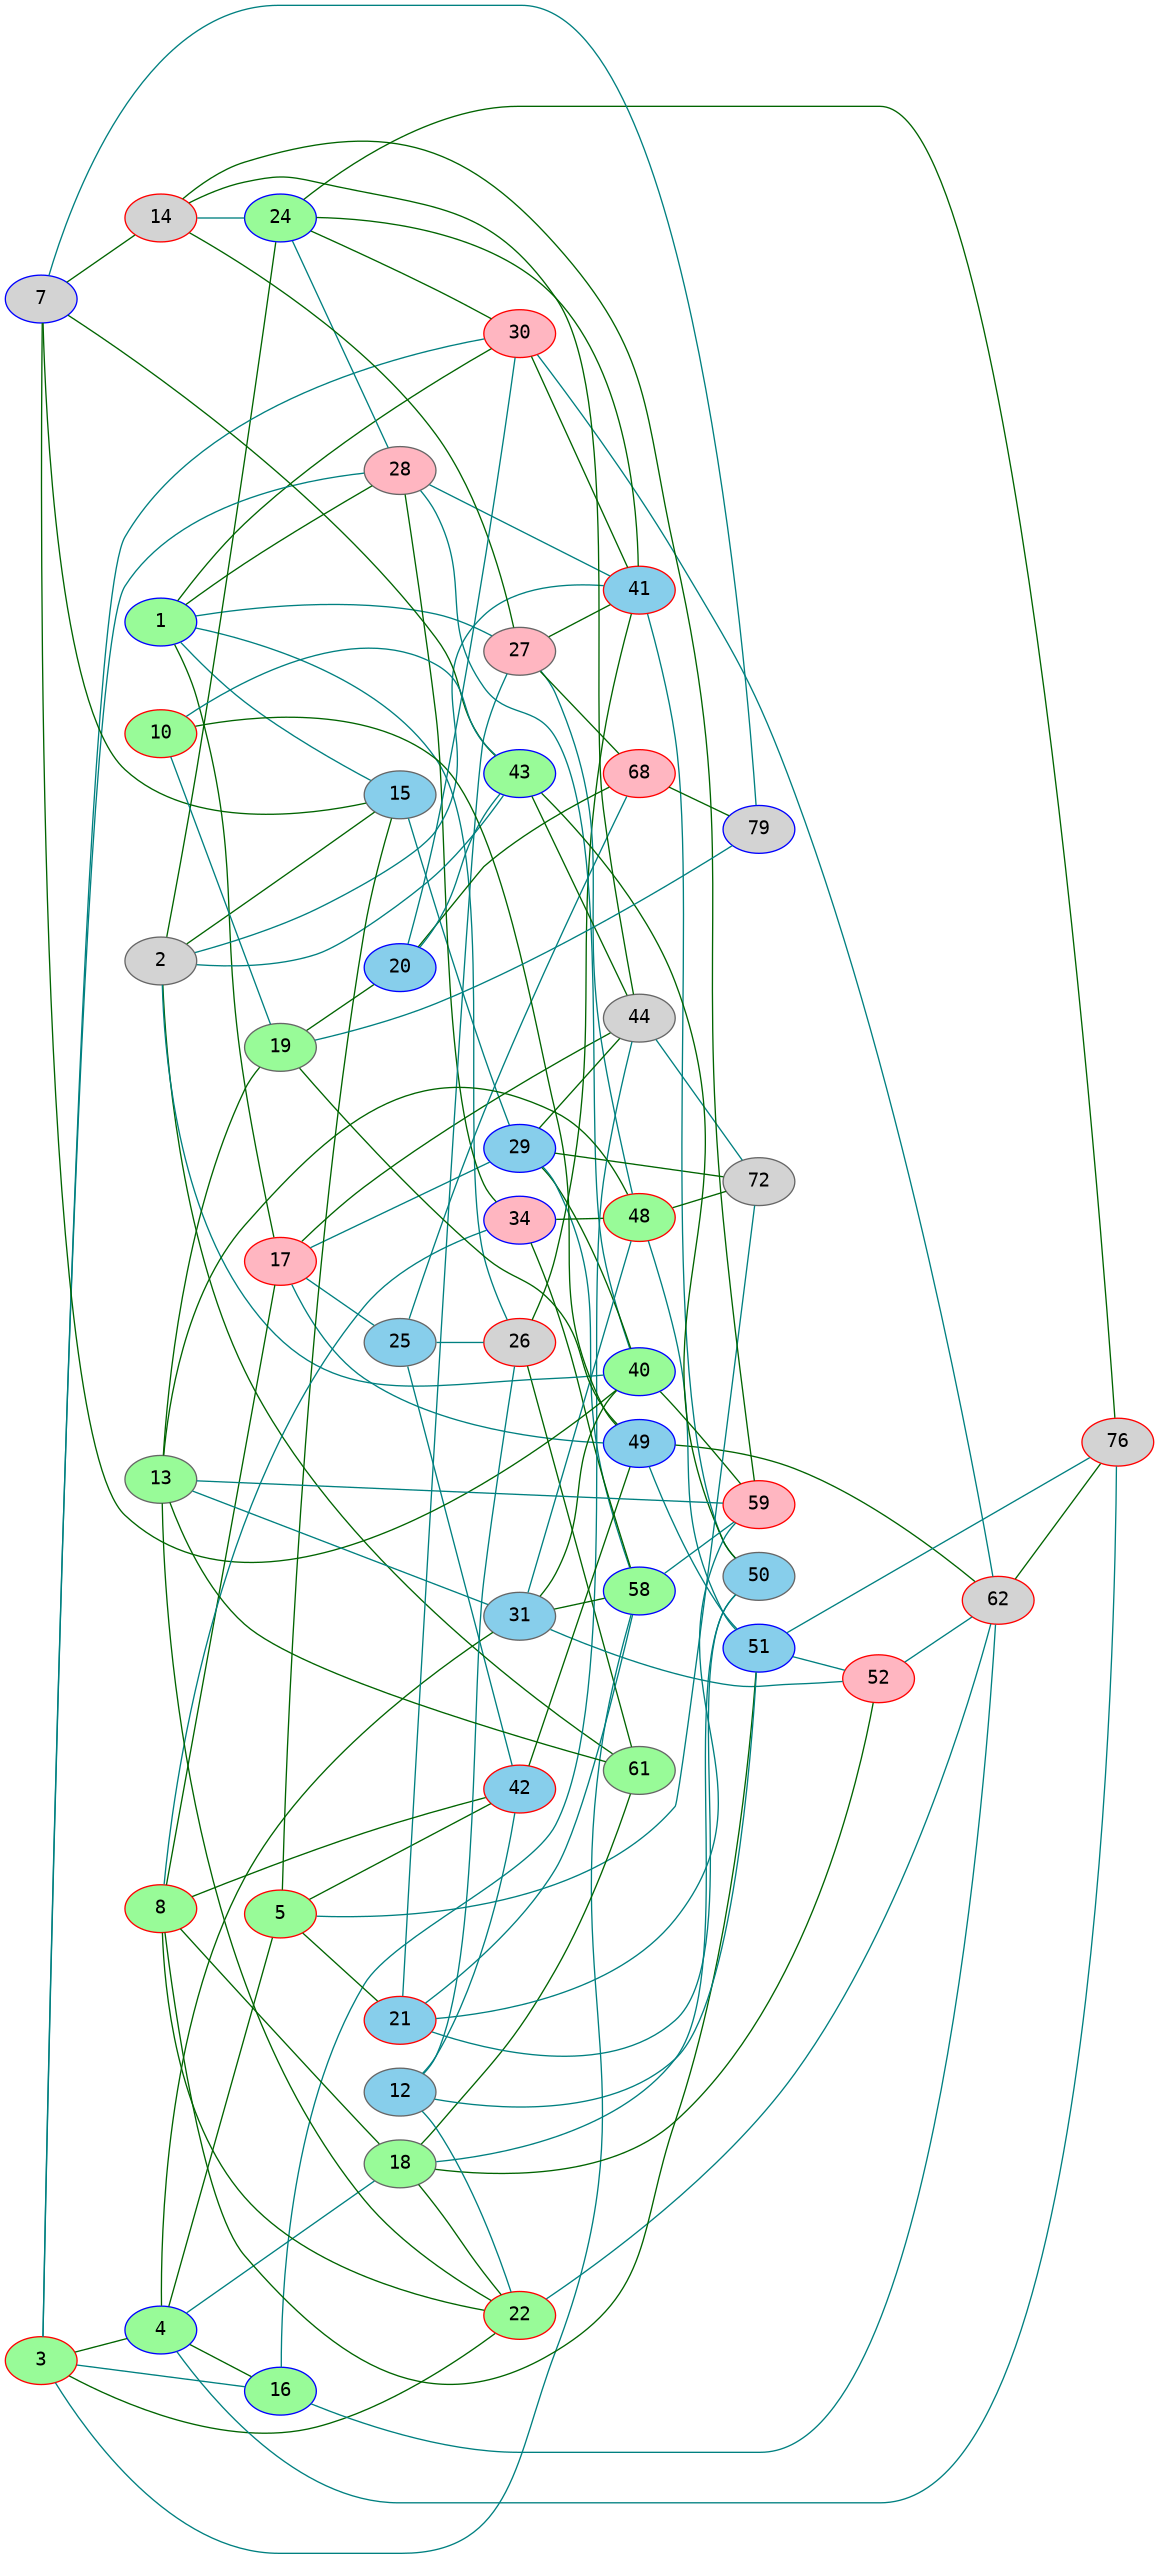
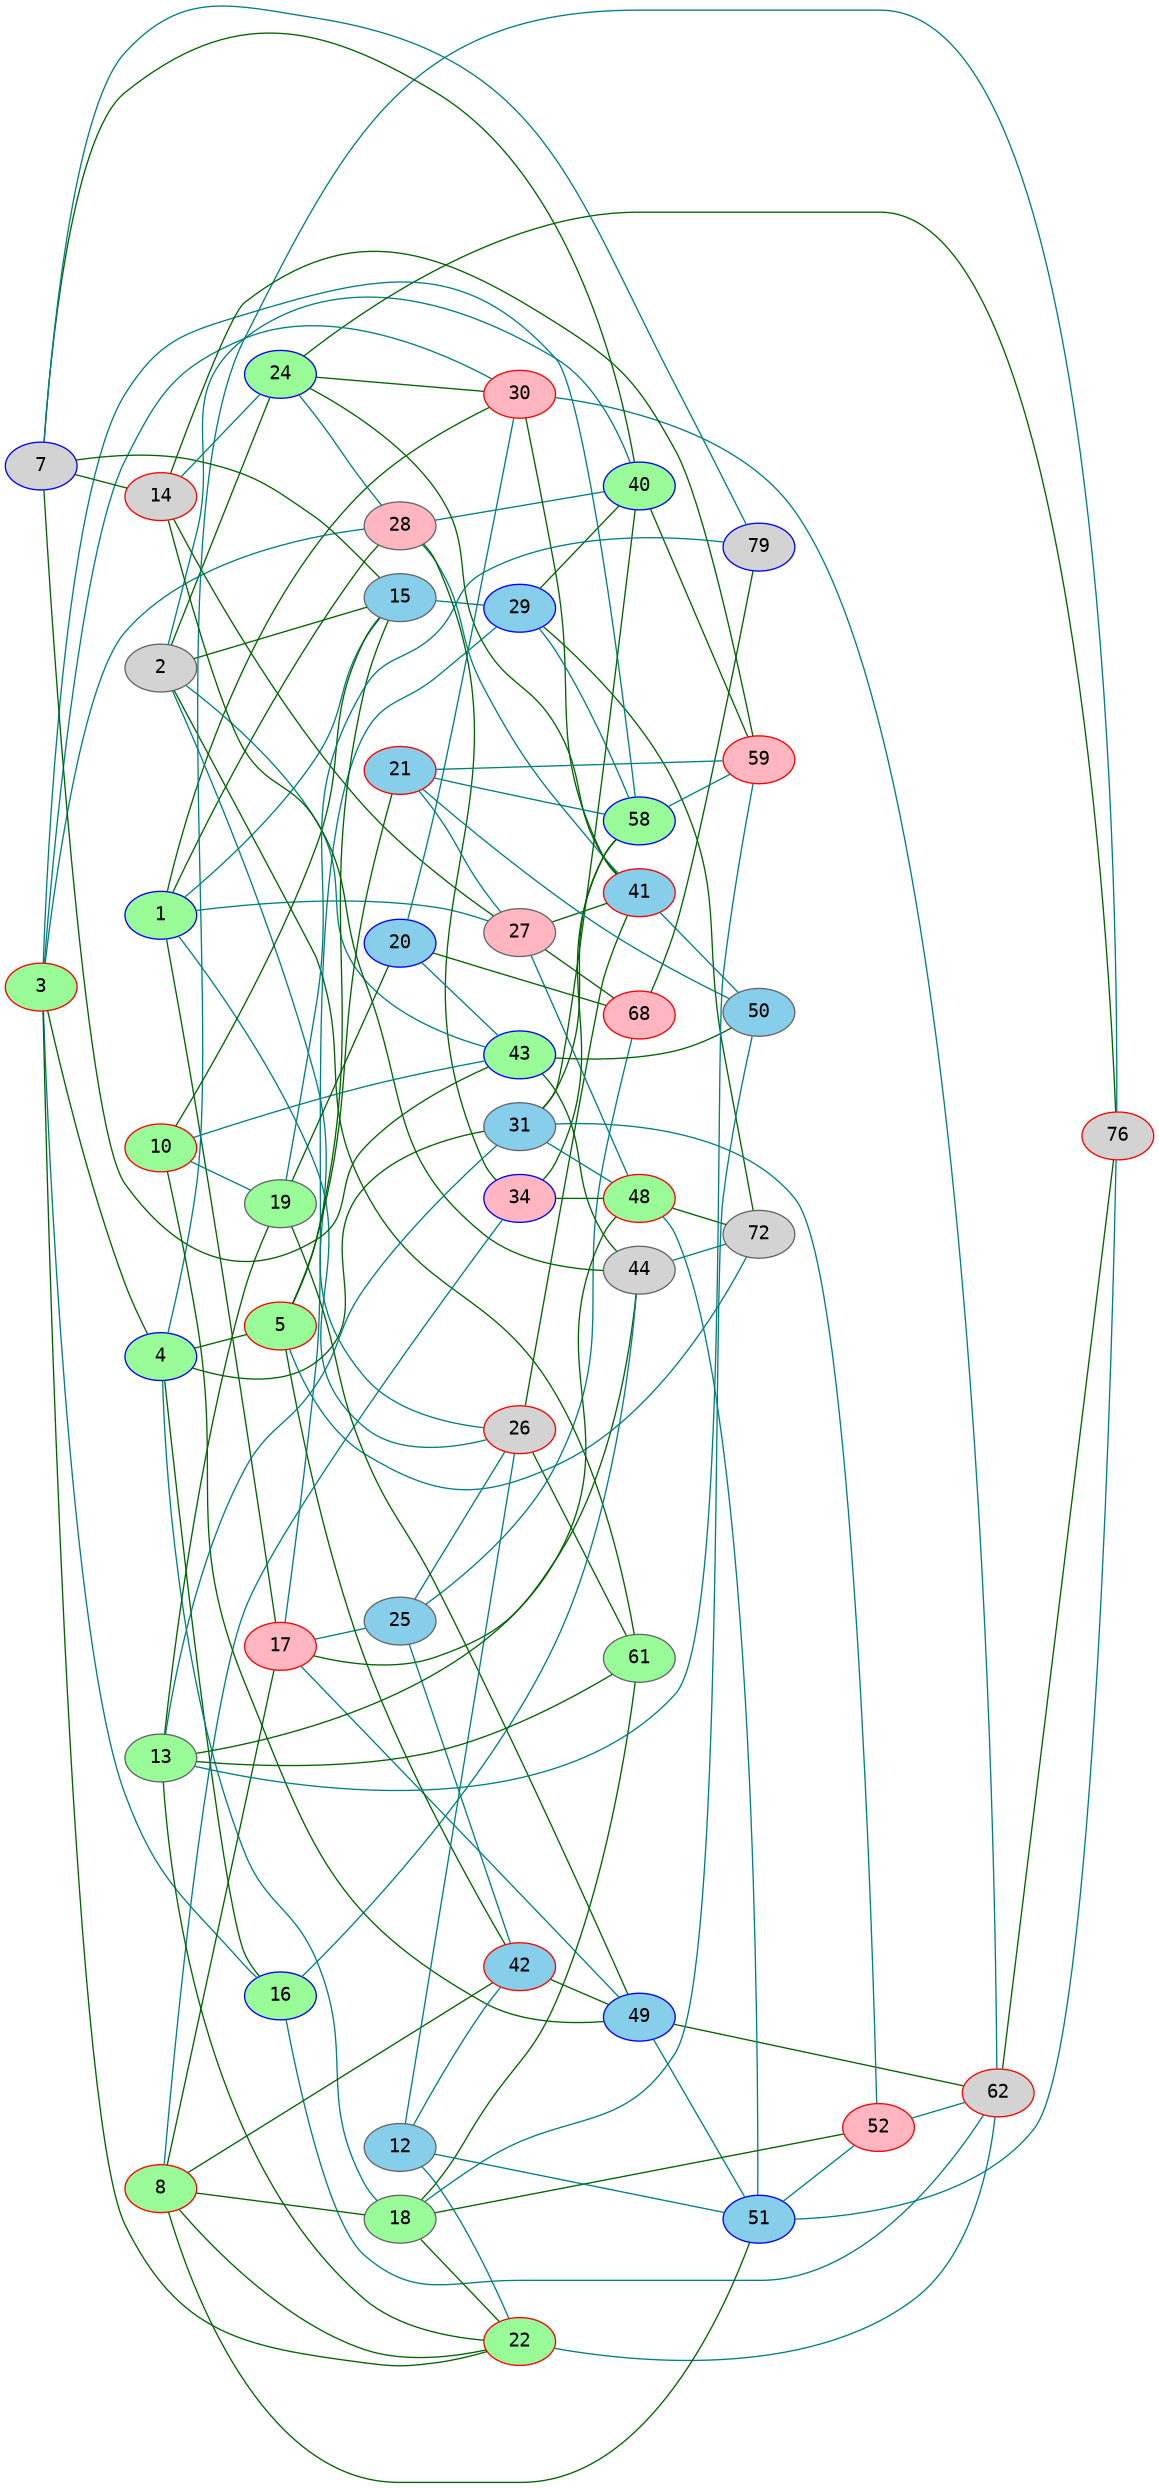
(409, 856) -> (302, 1031)
none -> (303, 880)
(574, 1090) -> none
